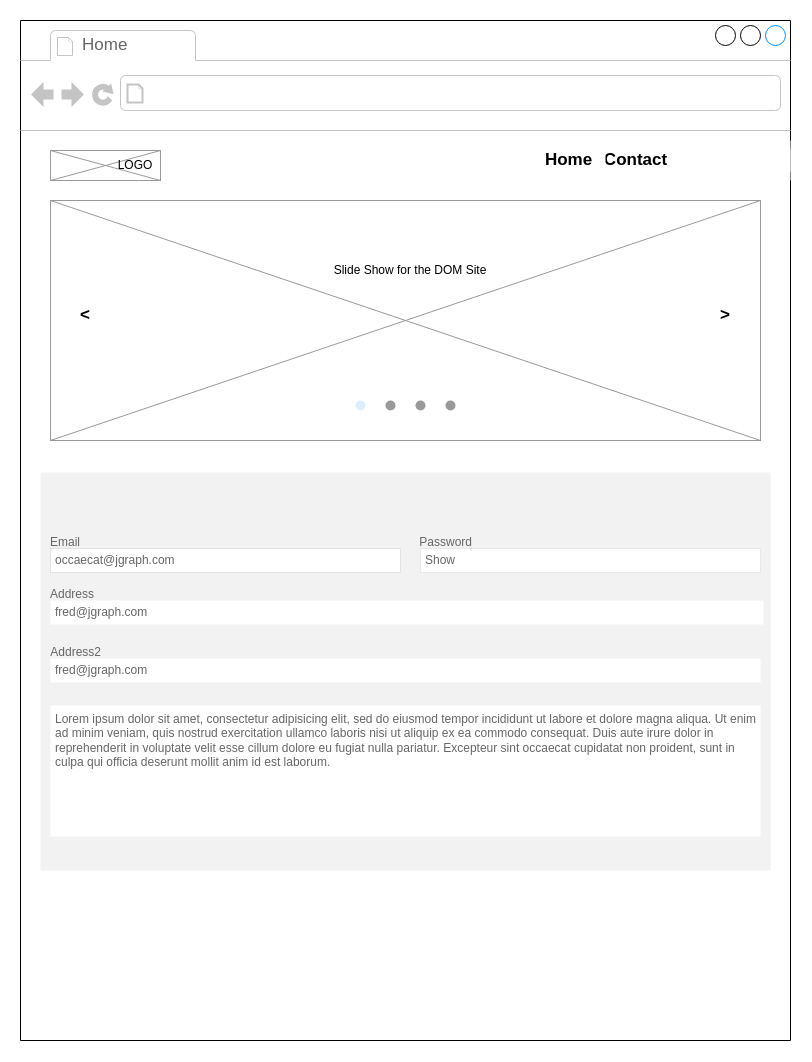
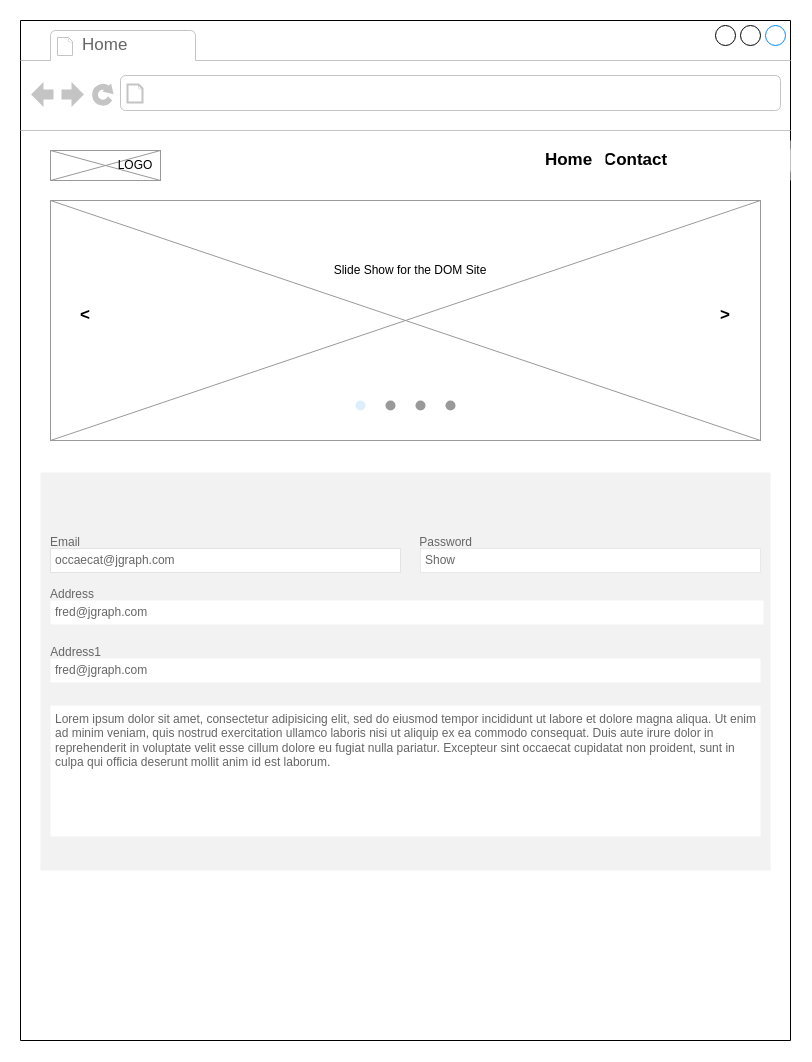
(75, 653) -> (75, 653)
